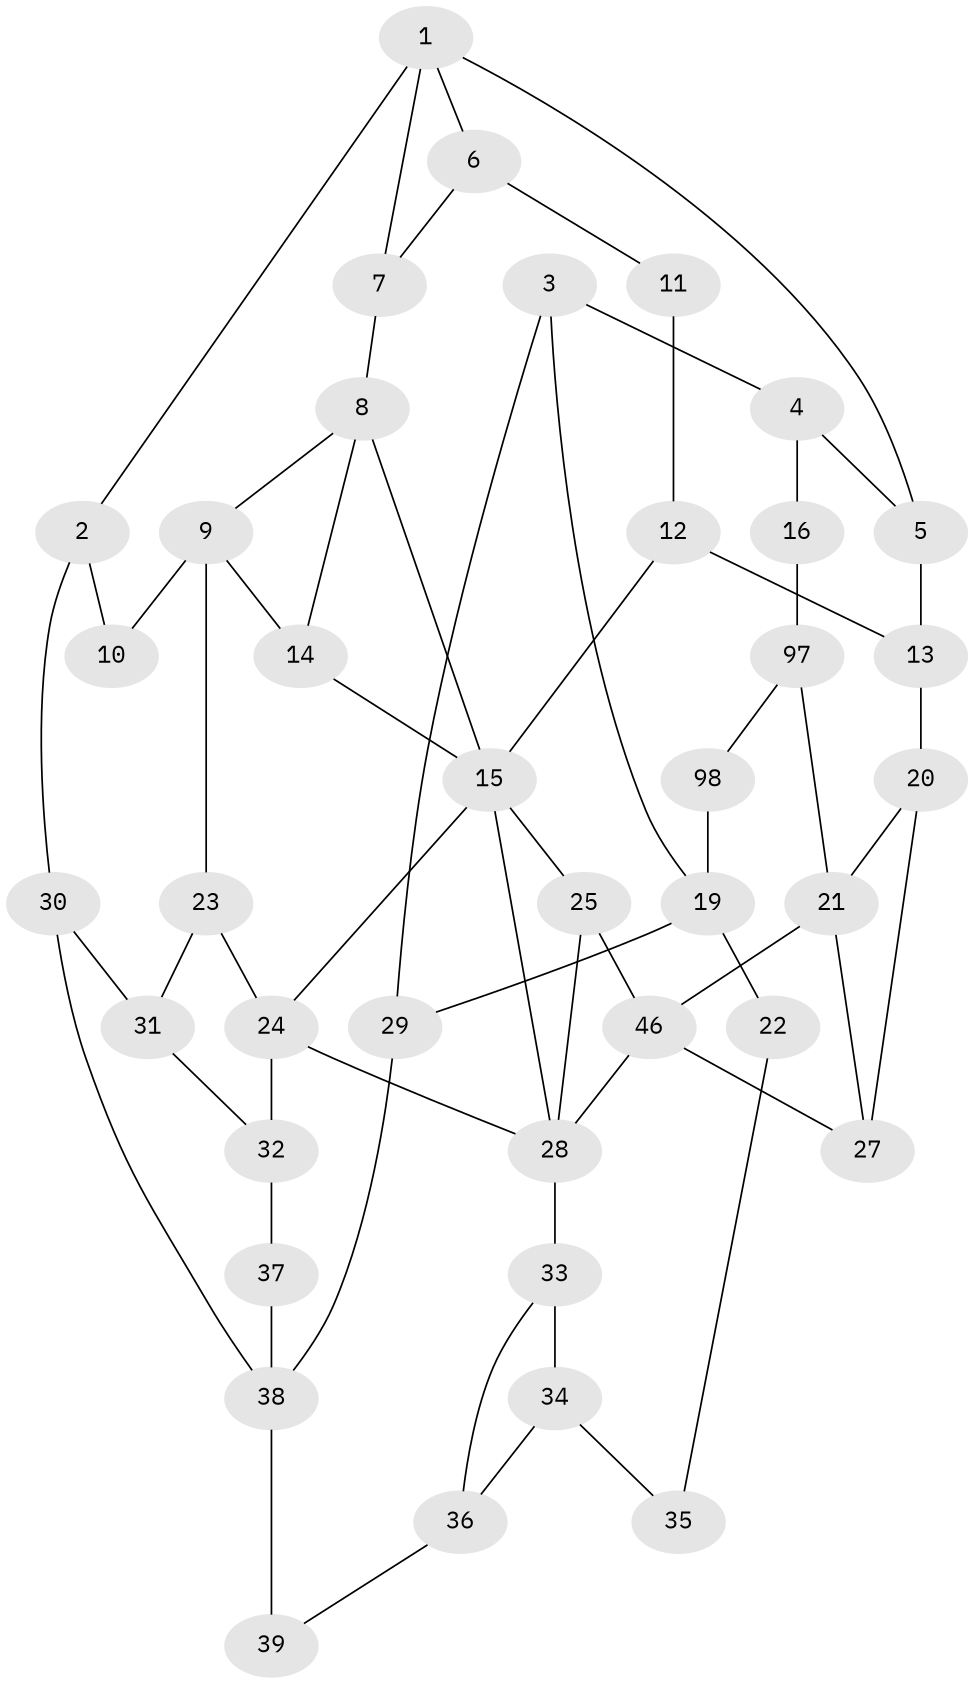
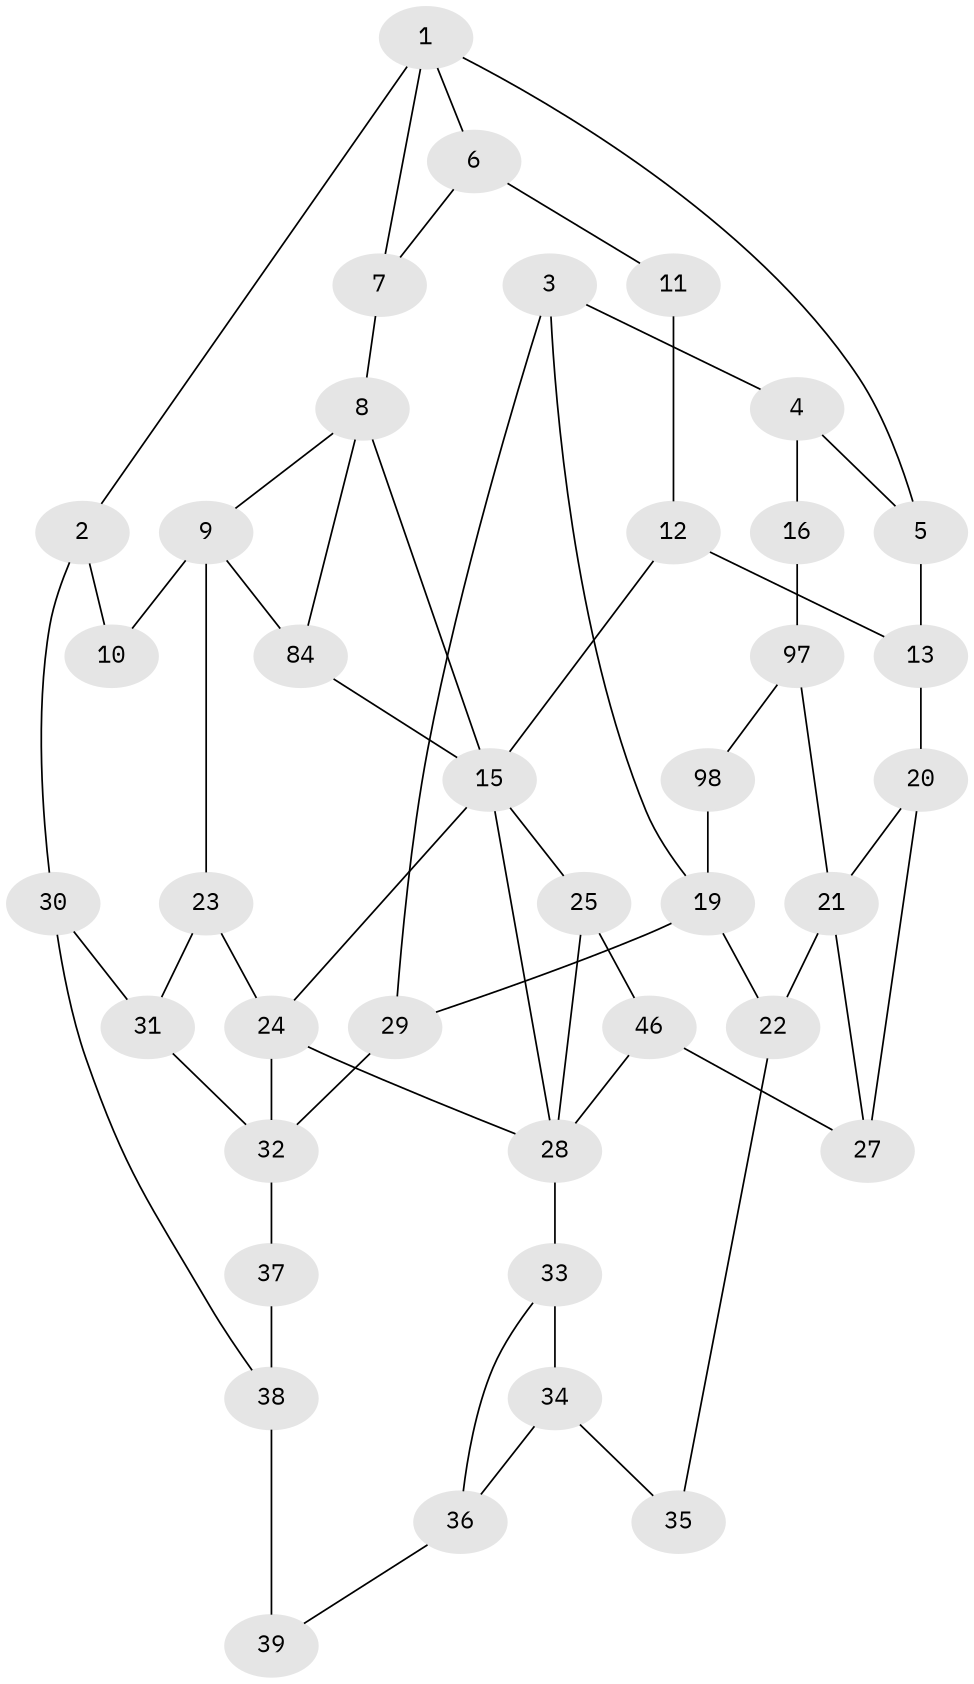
(301, 656) -> (301, 656)
(749, 960) -> (802, 965)
(362, 1221) -> (333, 1089)
